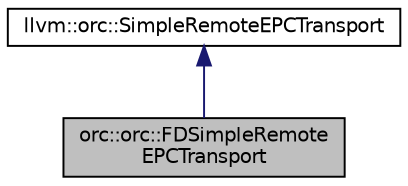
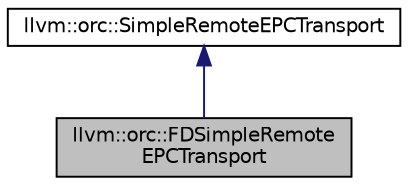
(204, 147) -> (204, 147)
